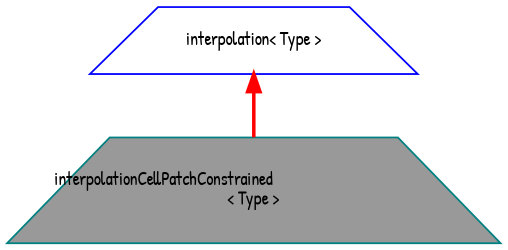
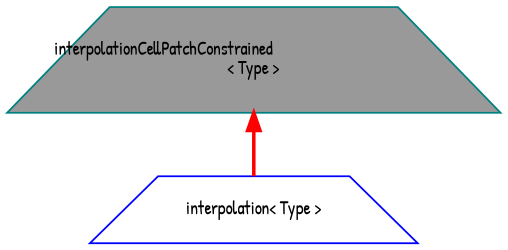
(254, 115) -> (254, 153)
